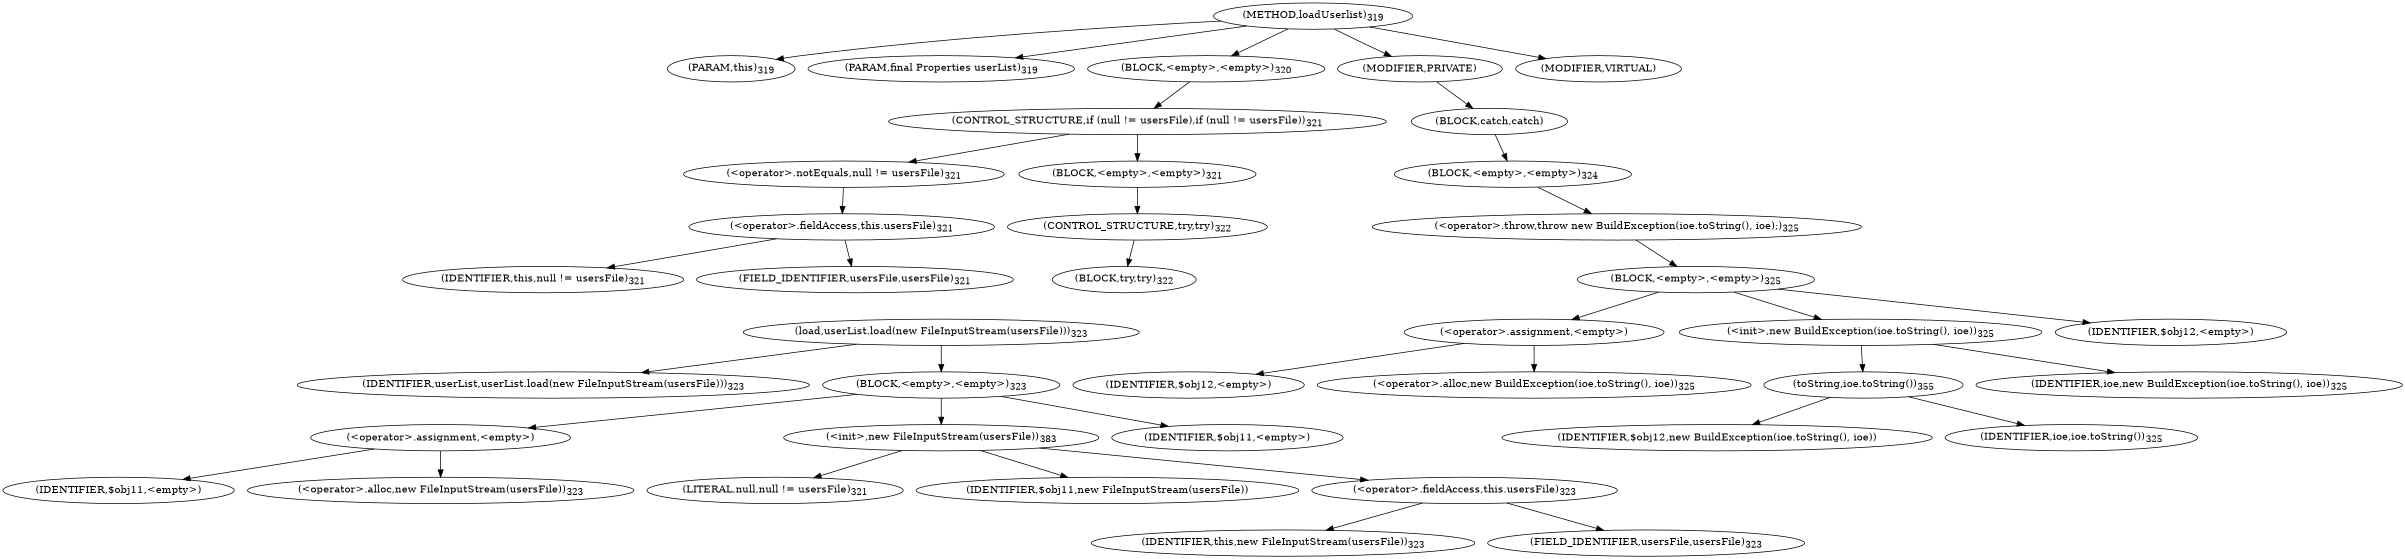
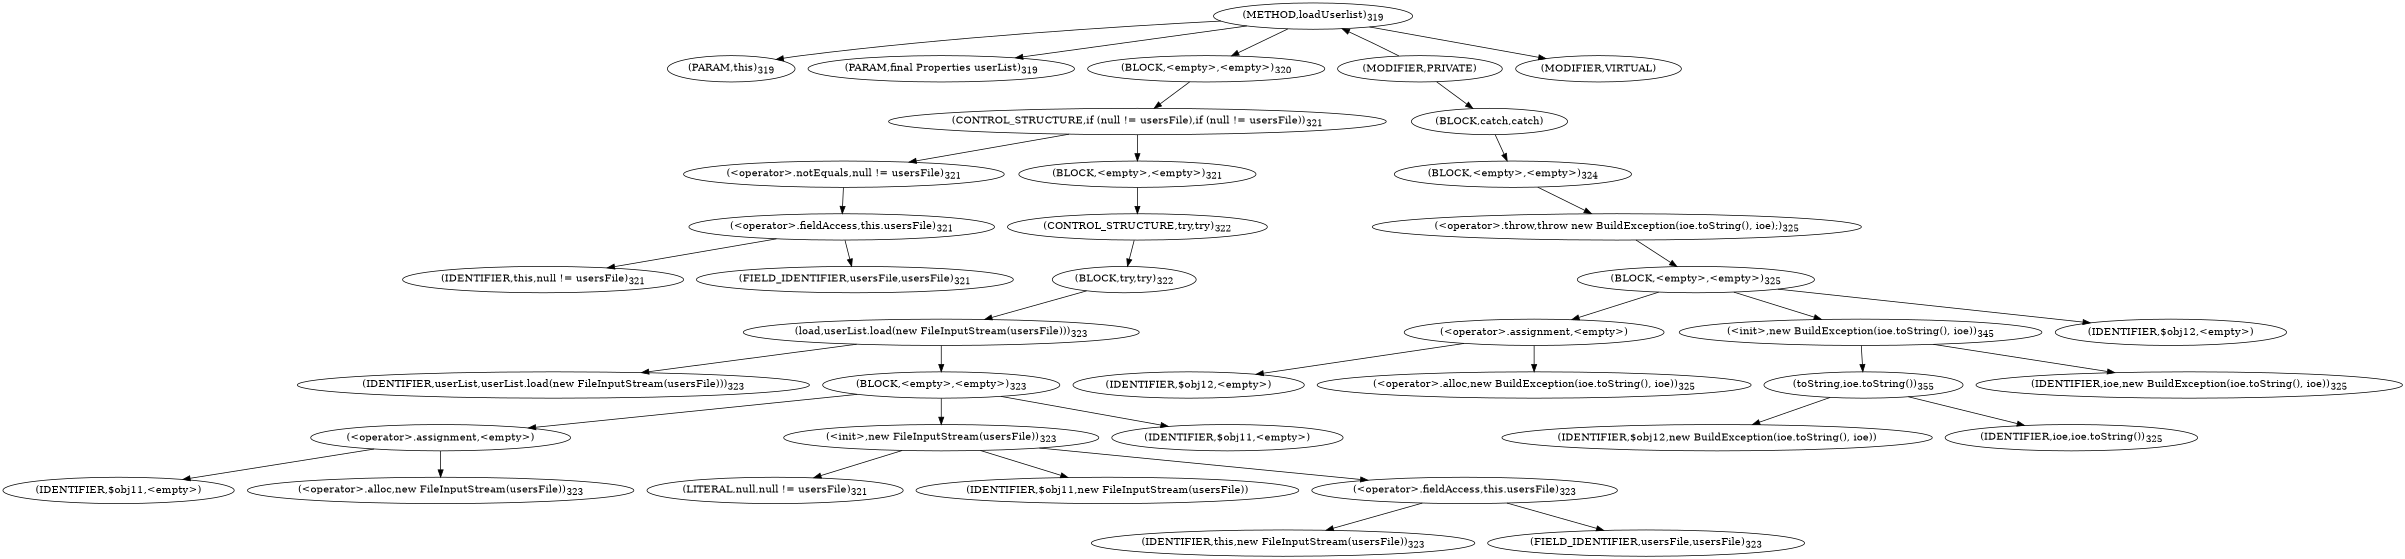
(1359, 41) -> (1374, 44)
none -> (1039, 304)
(1986, 331) -> (1986, 331)
(1048, 437) -> (1048, 437)
